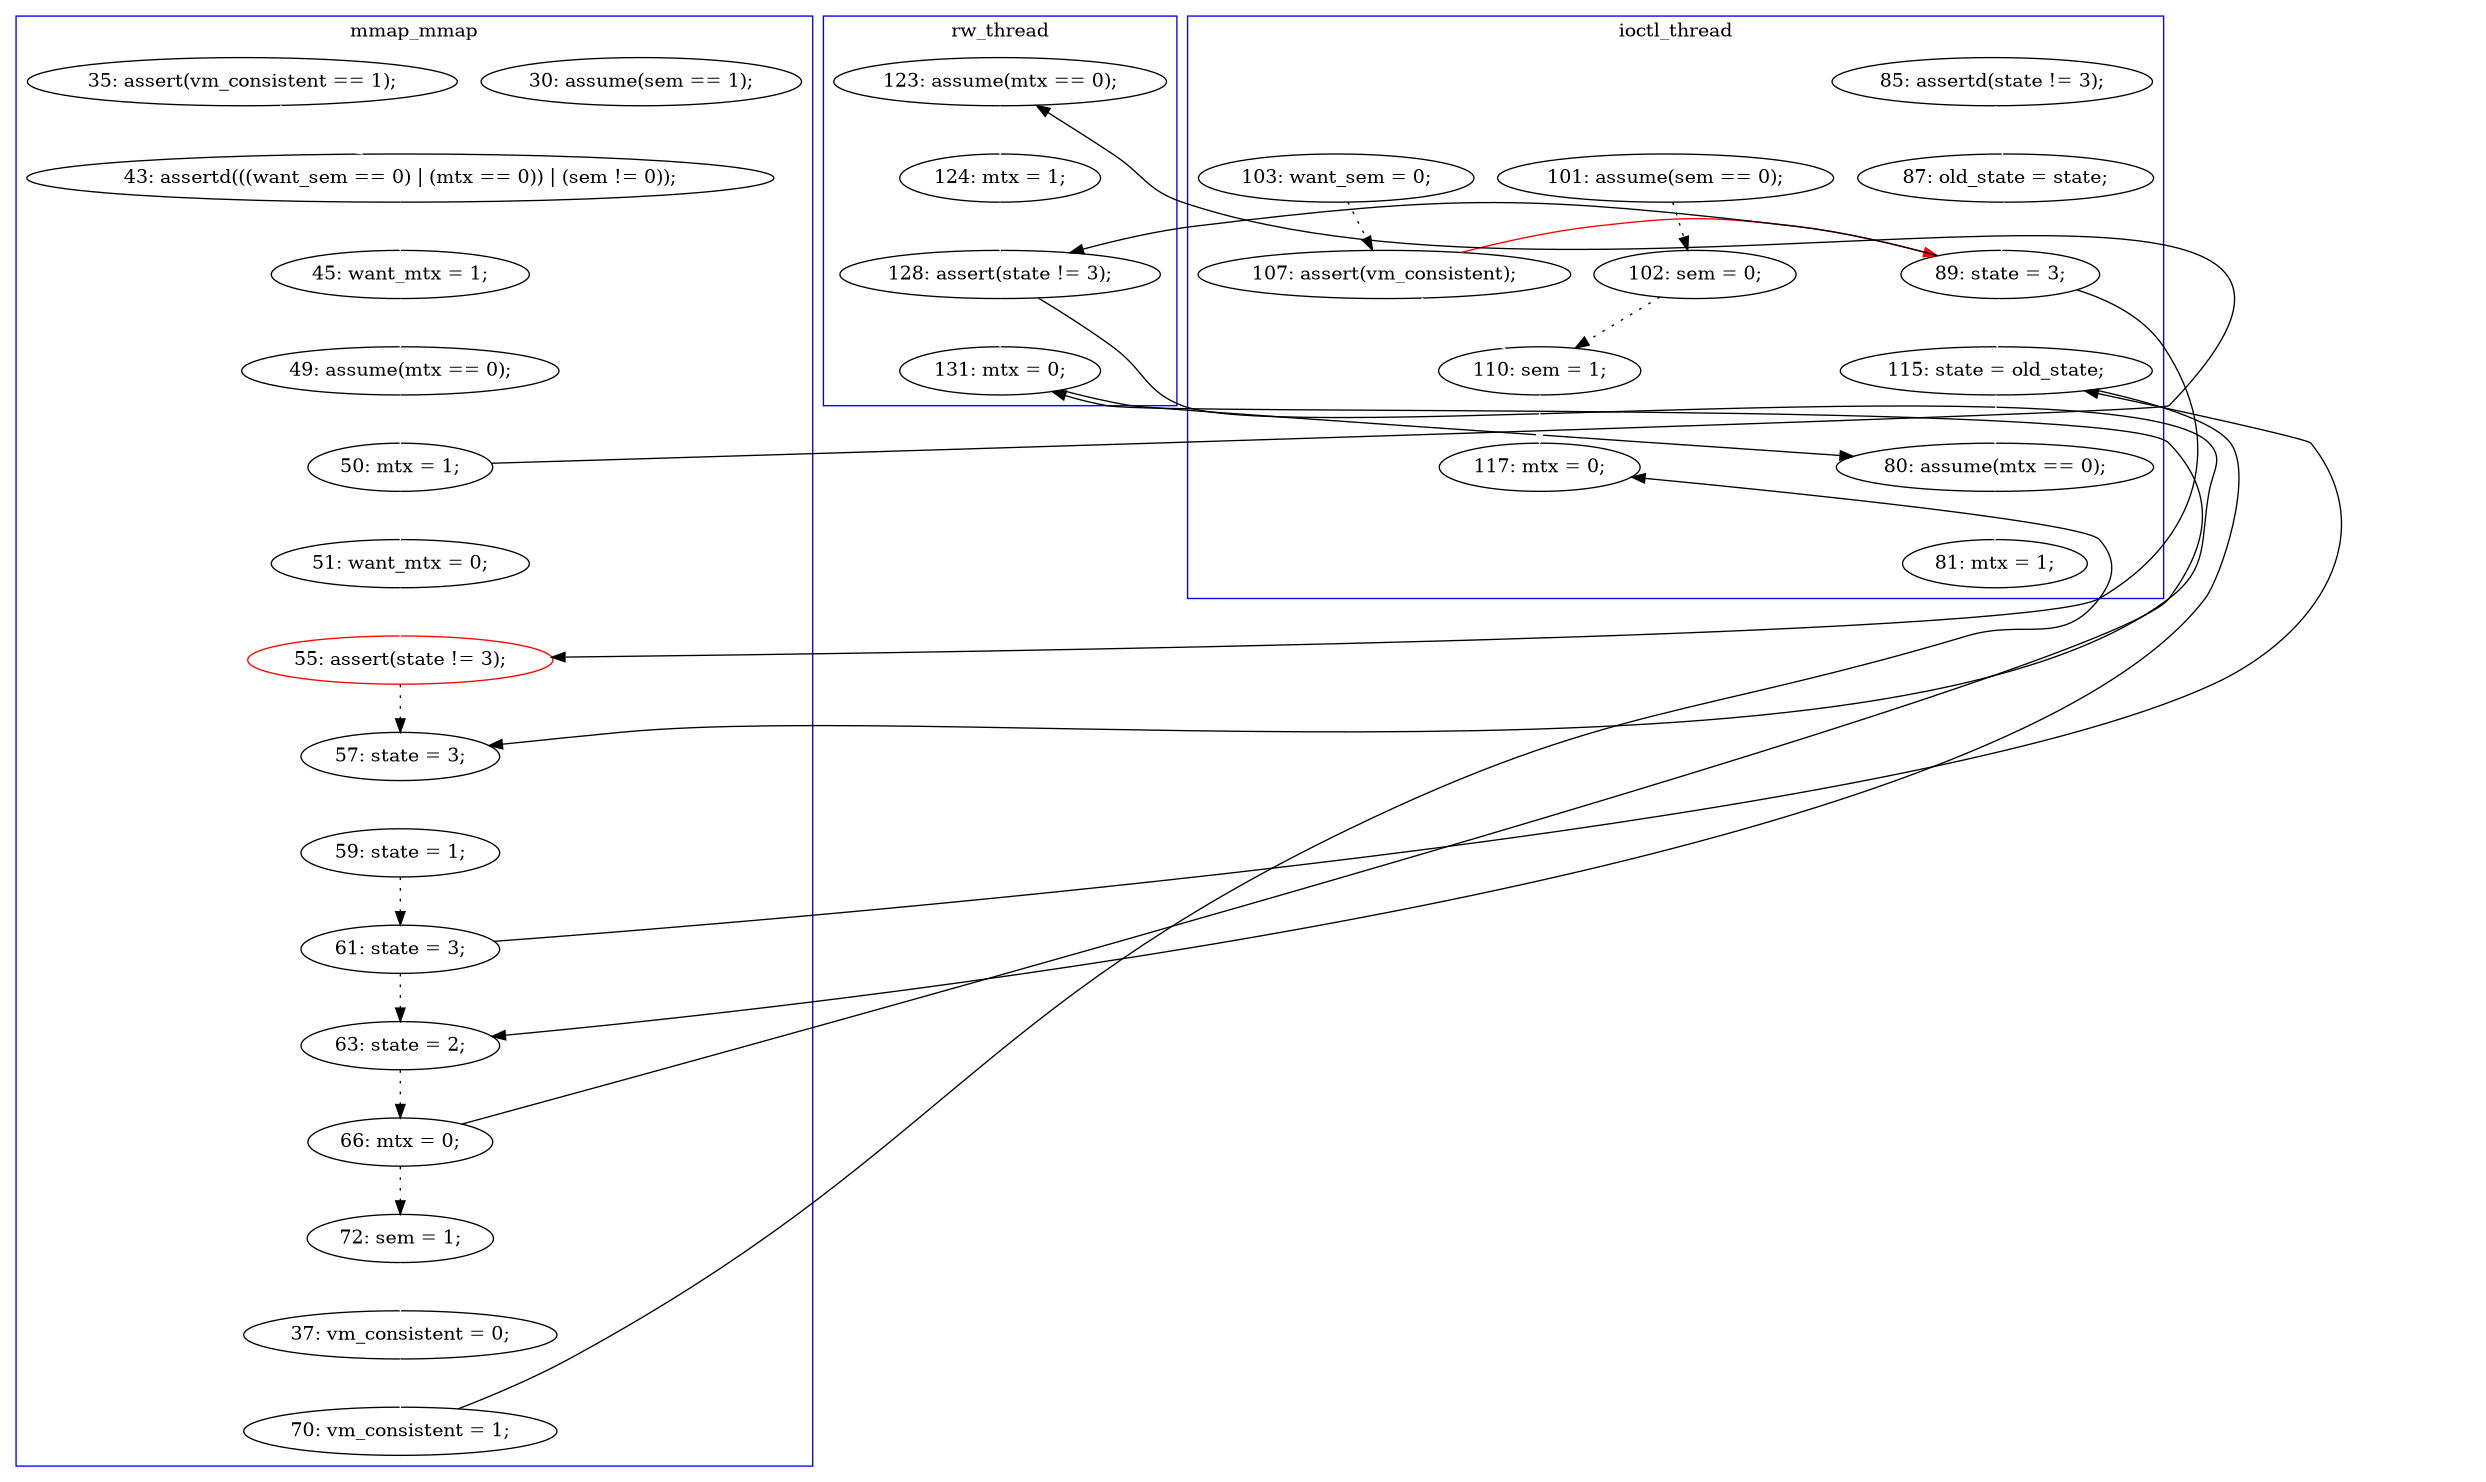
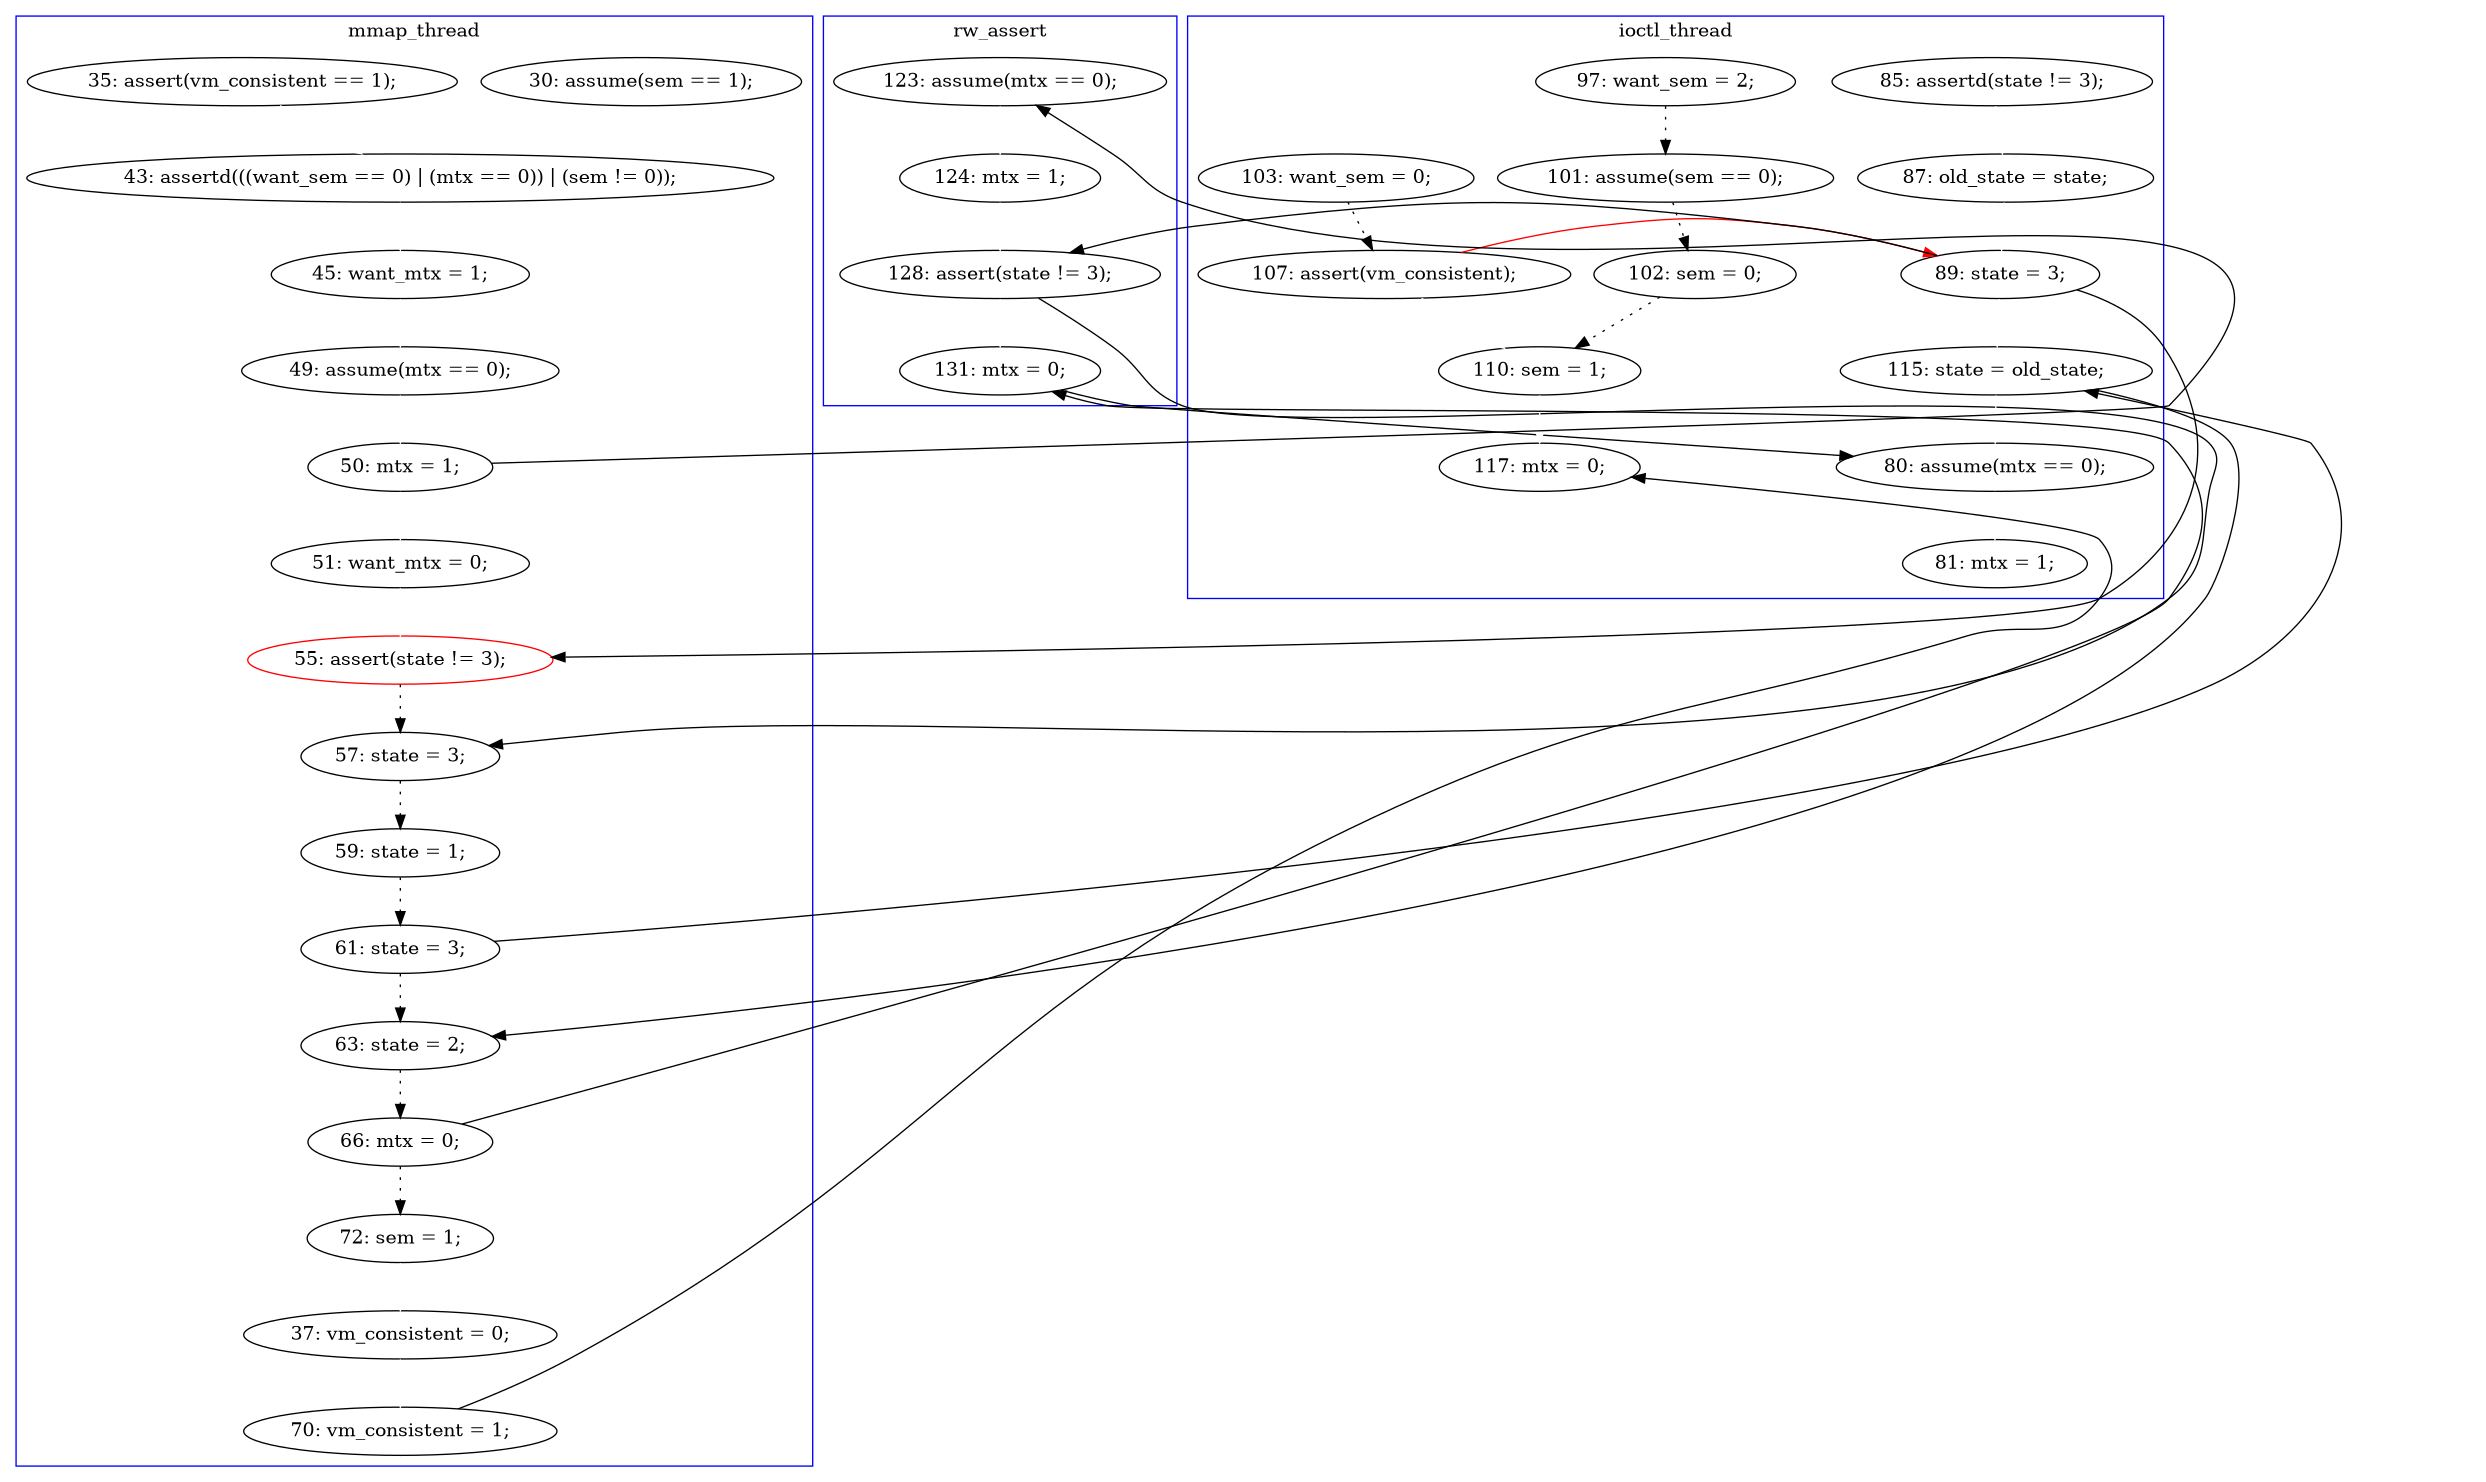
(414, 31) -> (414, 31)
(1000, 31) -> (1000, 31)
none -> (1666, 82)
none -> (400, 798)
